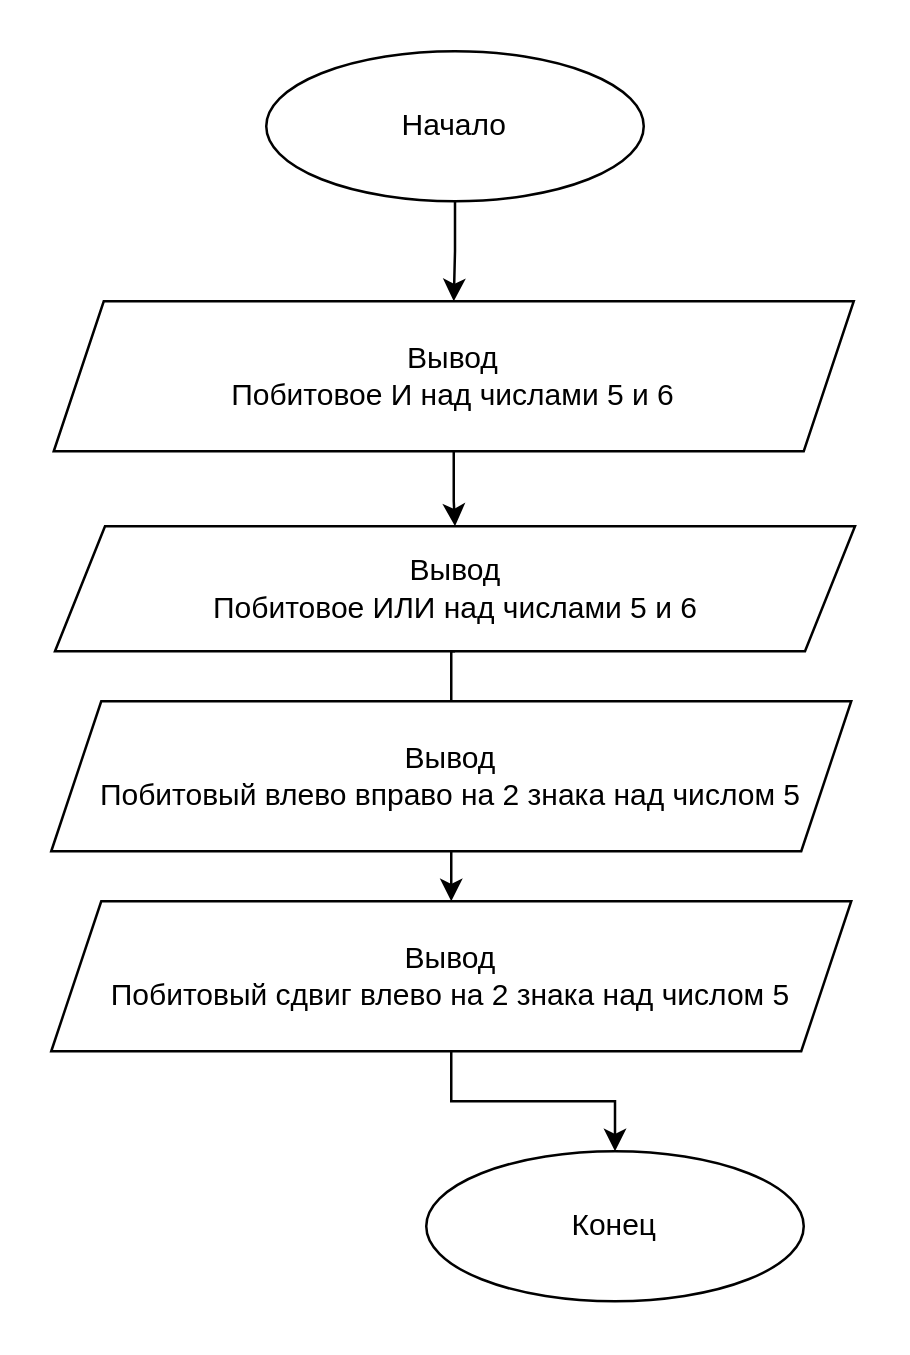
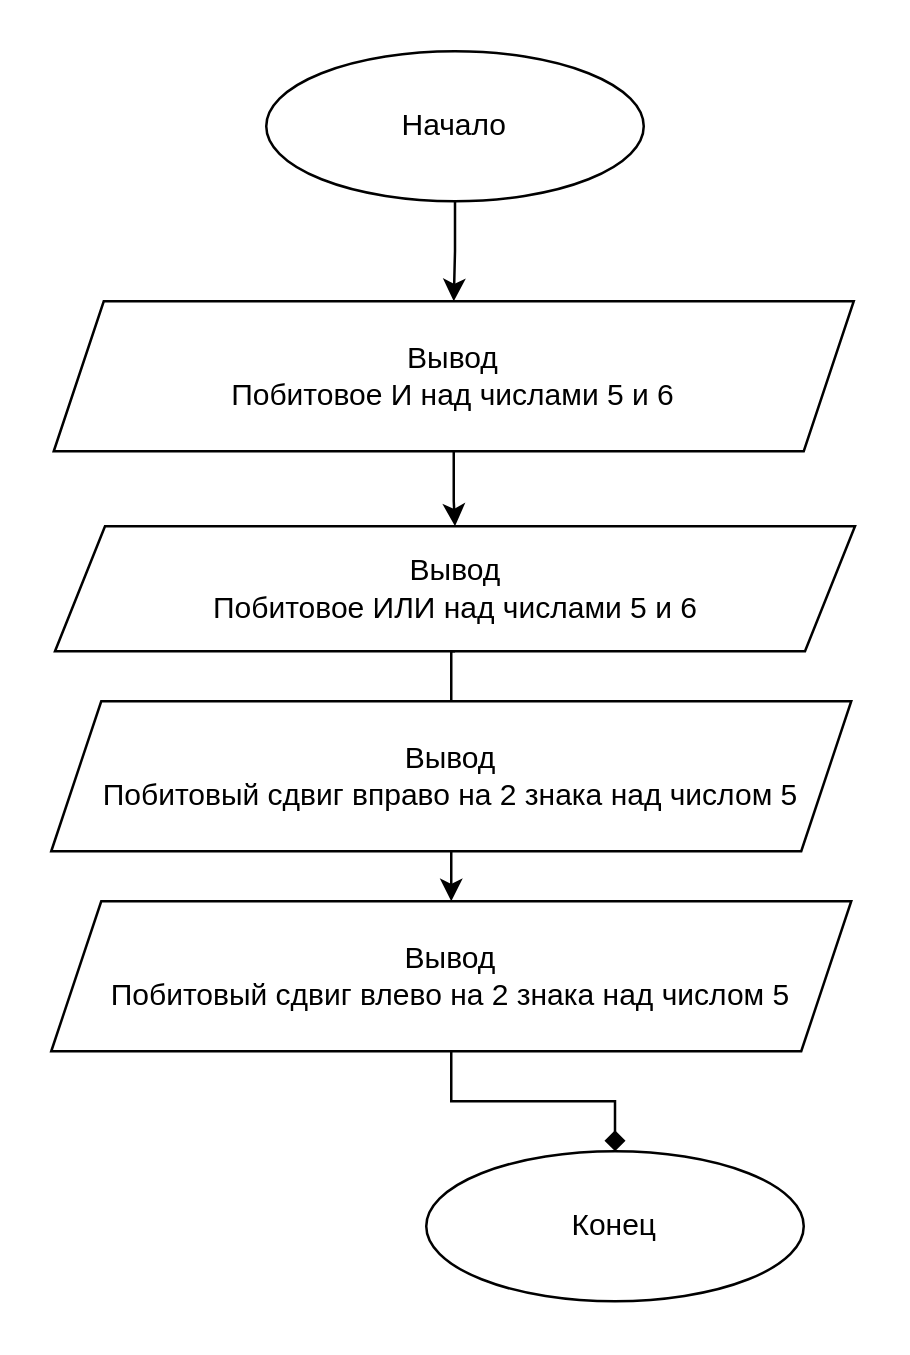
(451, 776) -> (451, 776)
(615, 1132) -> (615, 1131)
